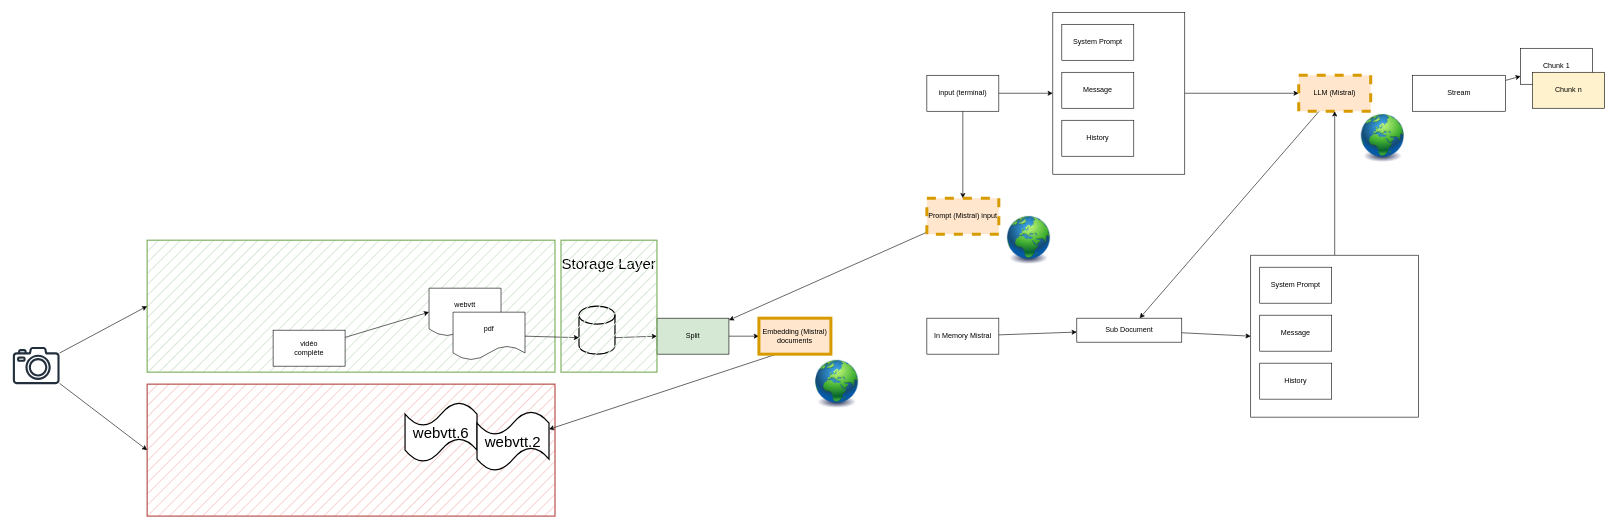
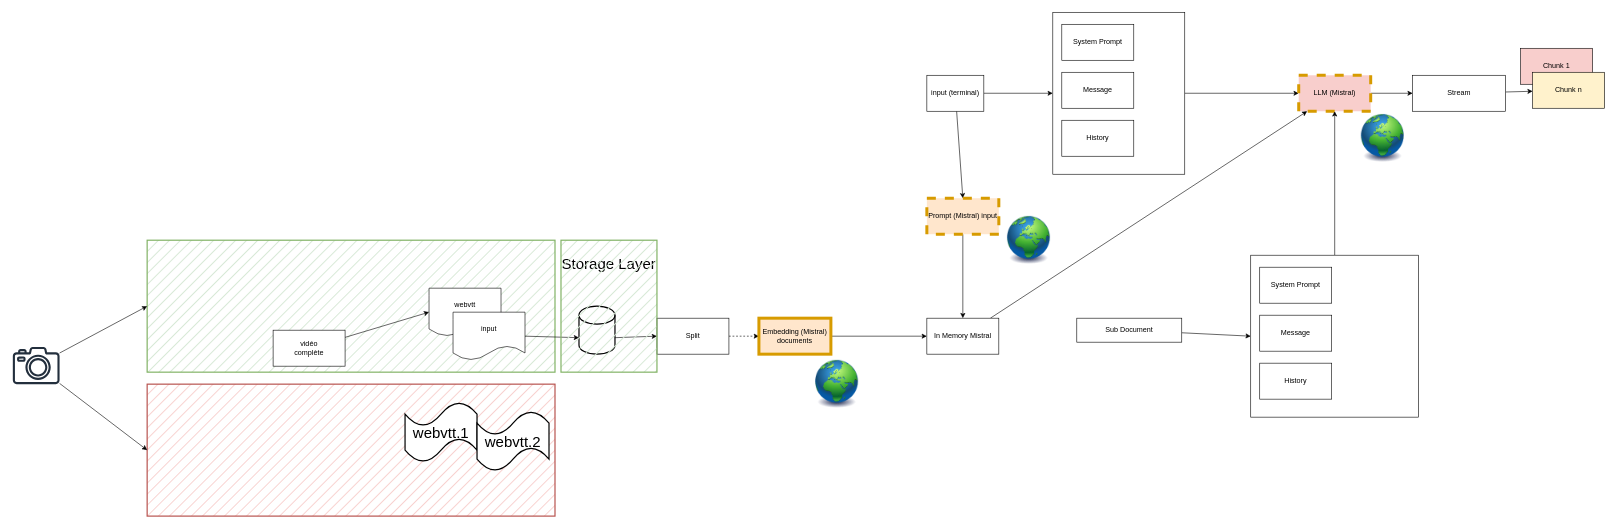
(1557, 66) -> (1557, 66)
(1511, 79) -> (1522, 92)
(963, 93) -> (955, 93)
(1335, 93) -> (1335, 93)
(1230, 214) -> (1407, 93)
(828, 276) -> (963, 312)
(489, 329) -> (489, 329)
(1065, 333) -> (1148, 215)
(693, 336) -> (693, 336)
(742, 336) -> (742, 336)
(662, 392) -> (921, 336)
(441, 432) -> (441, 432)
